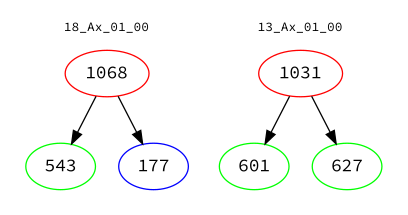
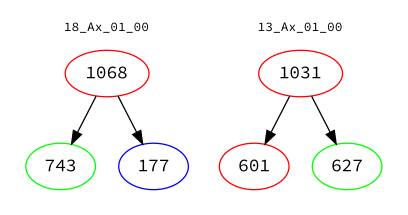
(61, 166) -> (61, 166)
(254, 166) -> (254, 166)
